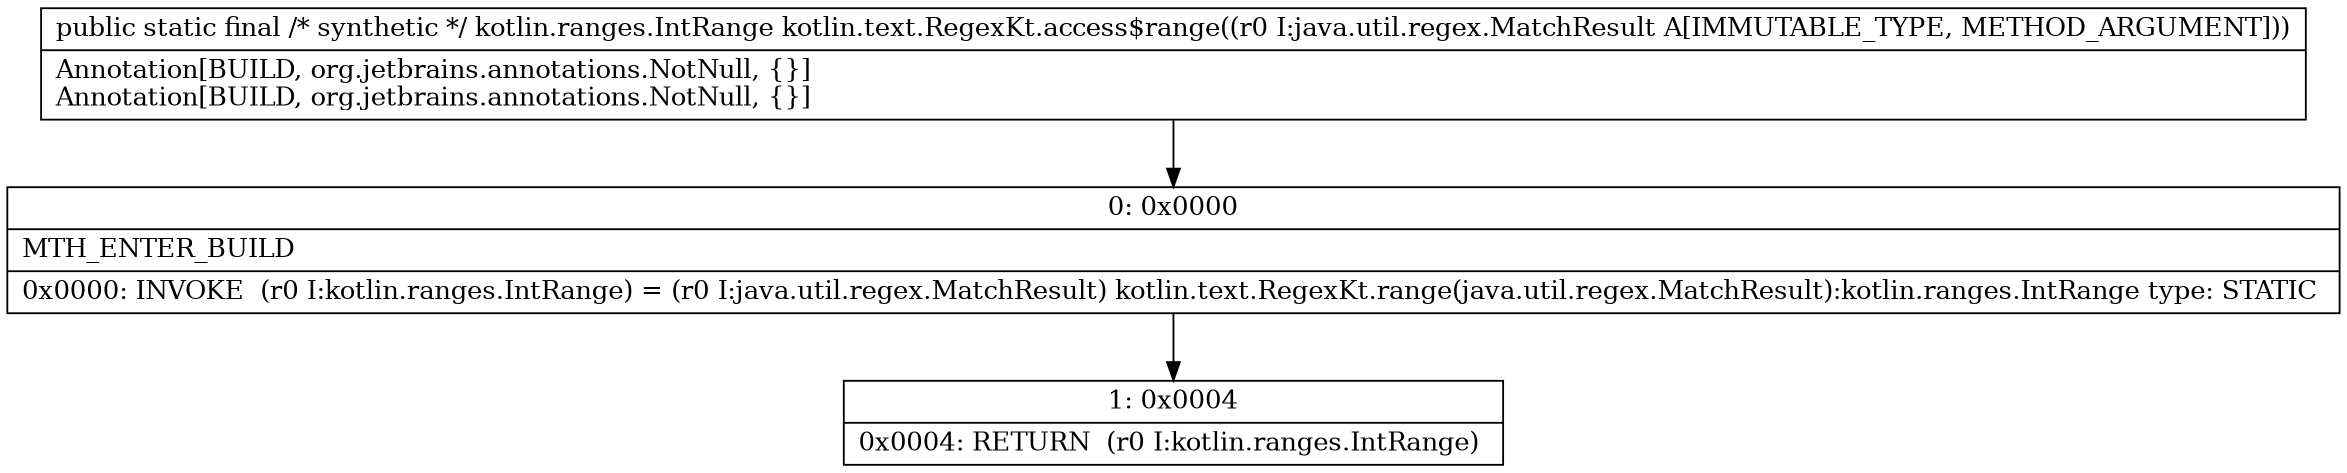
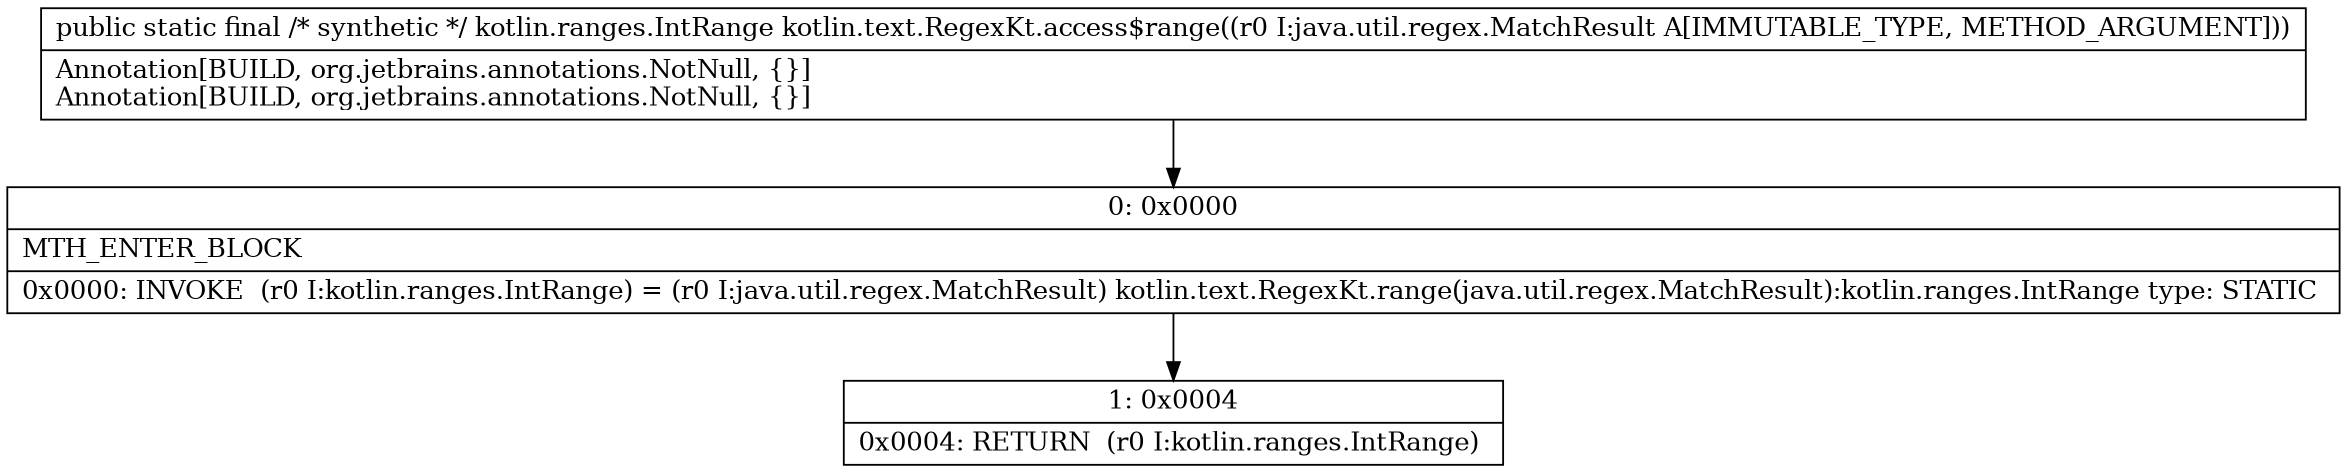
(159, 249) -> (163, 249)
